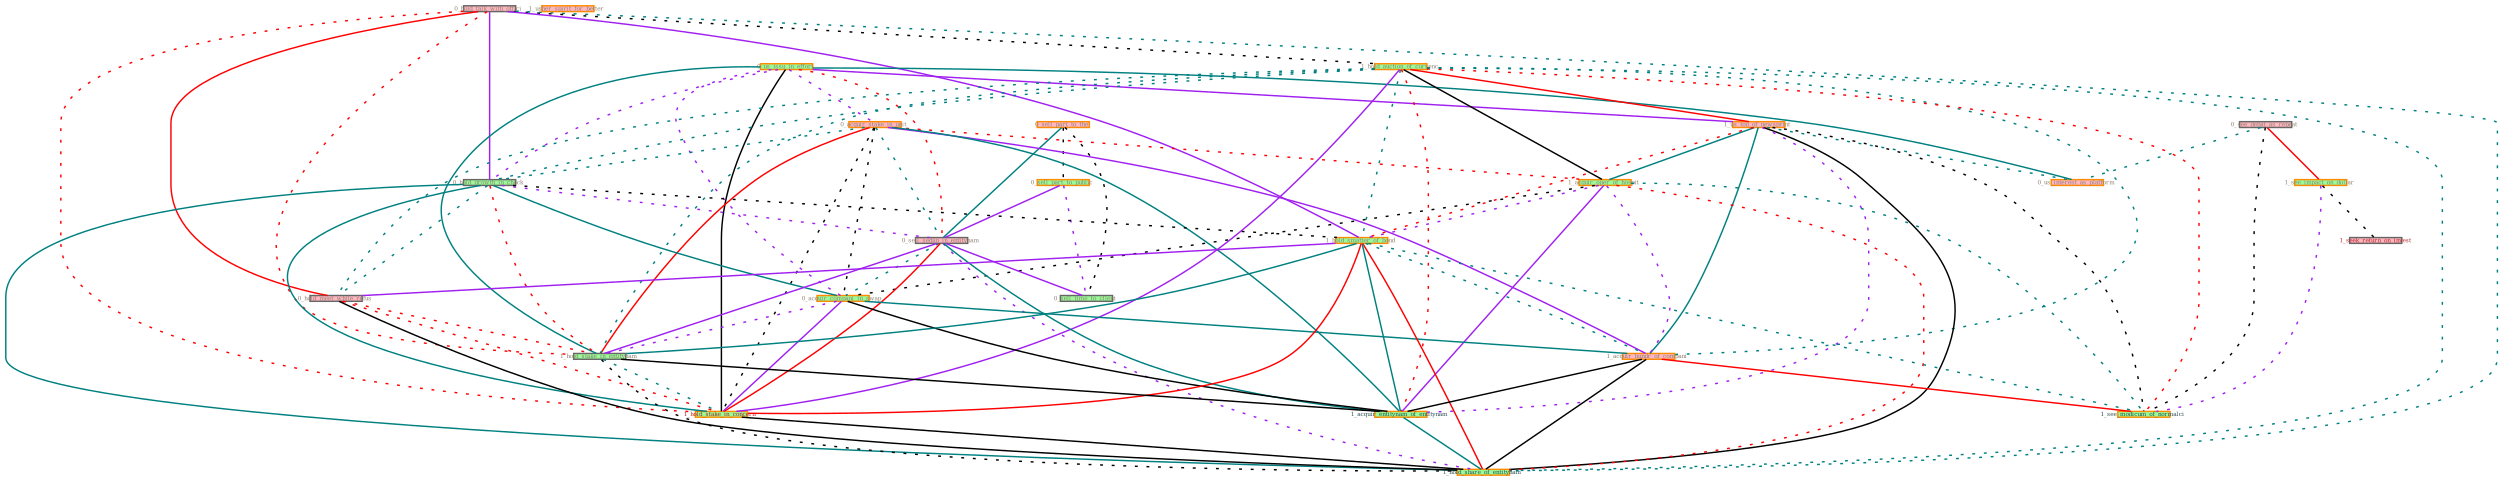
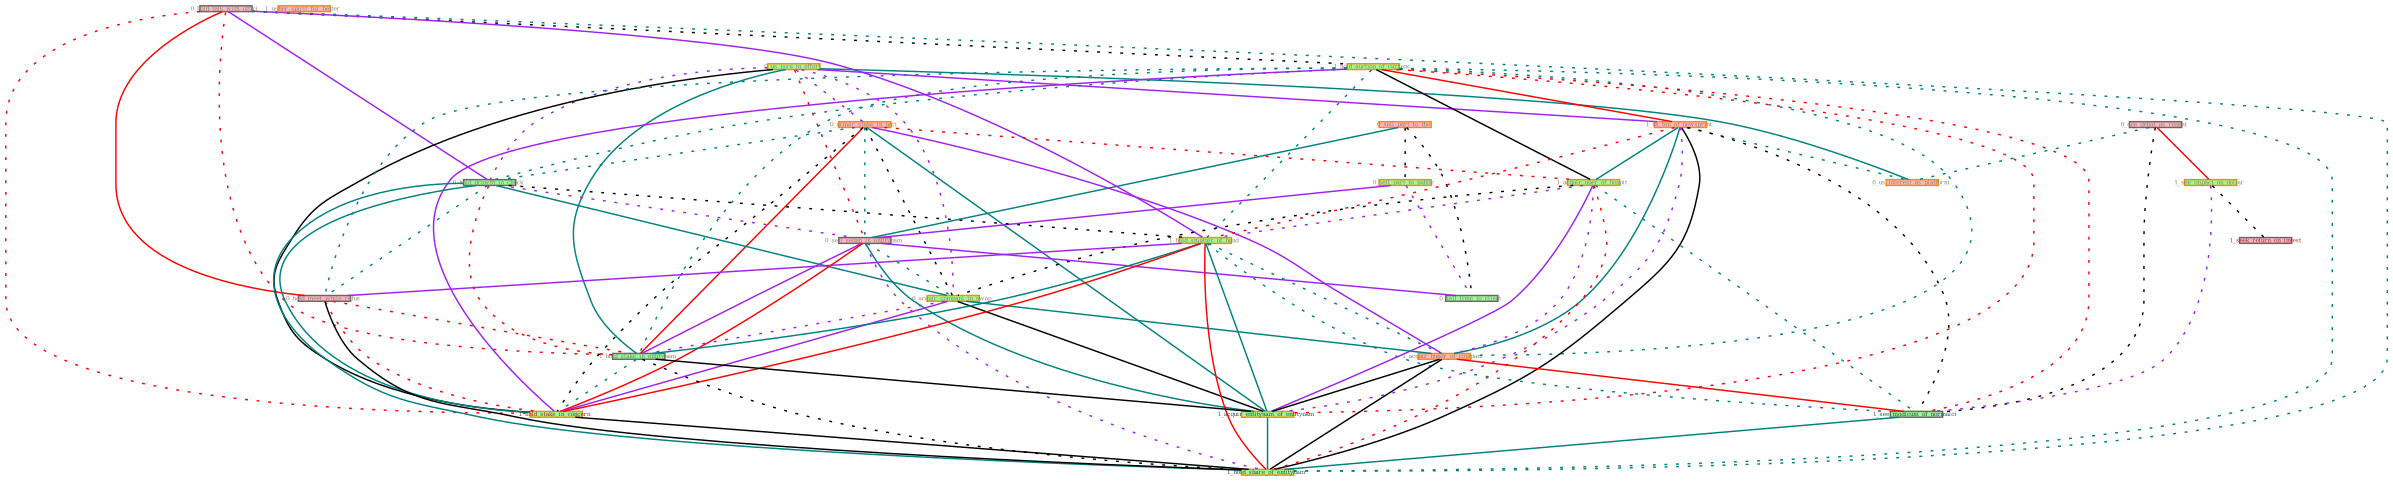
(2144, 414) -> (1917, 414)
none -> (1592, 443)
